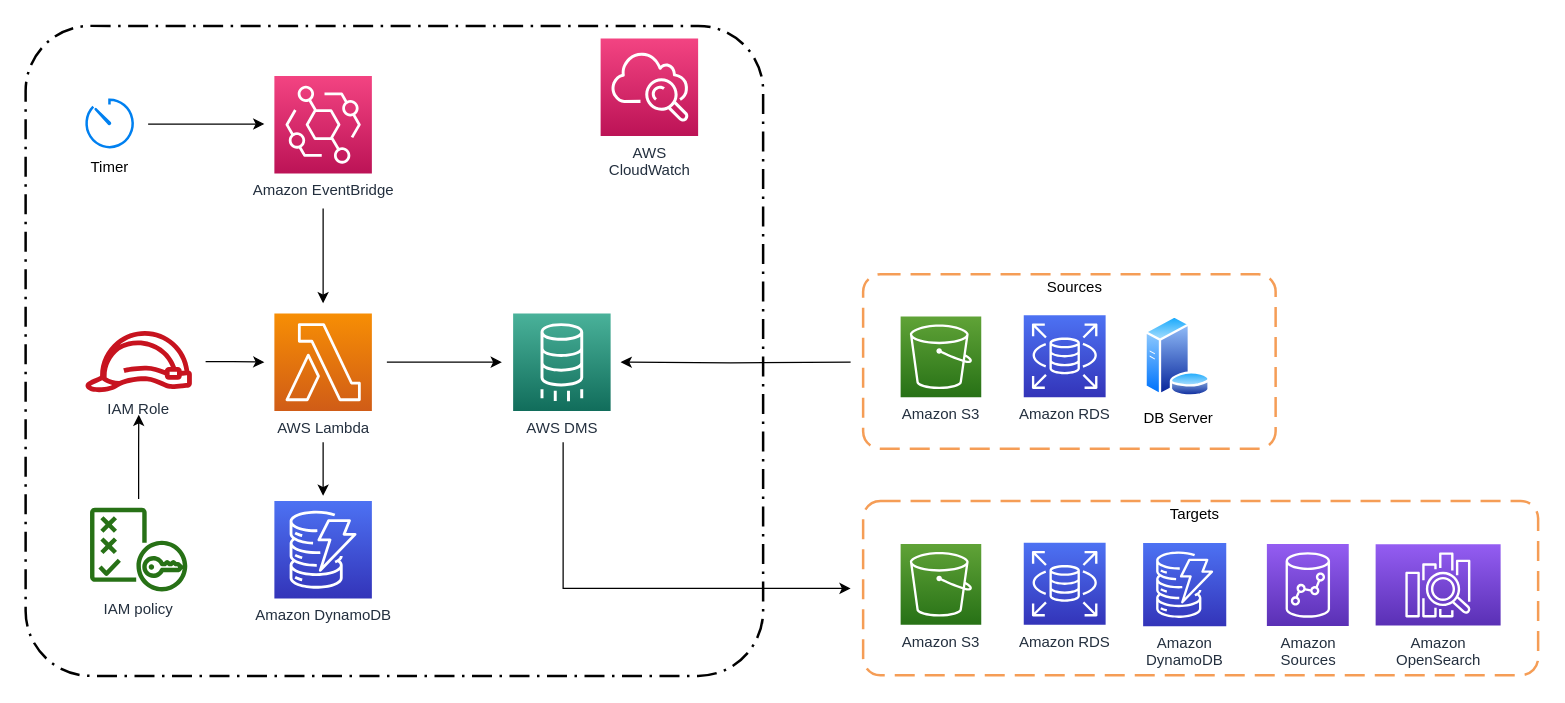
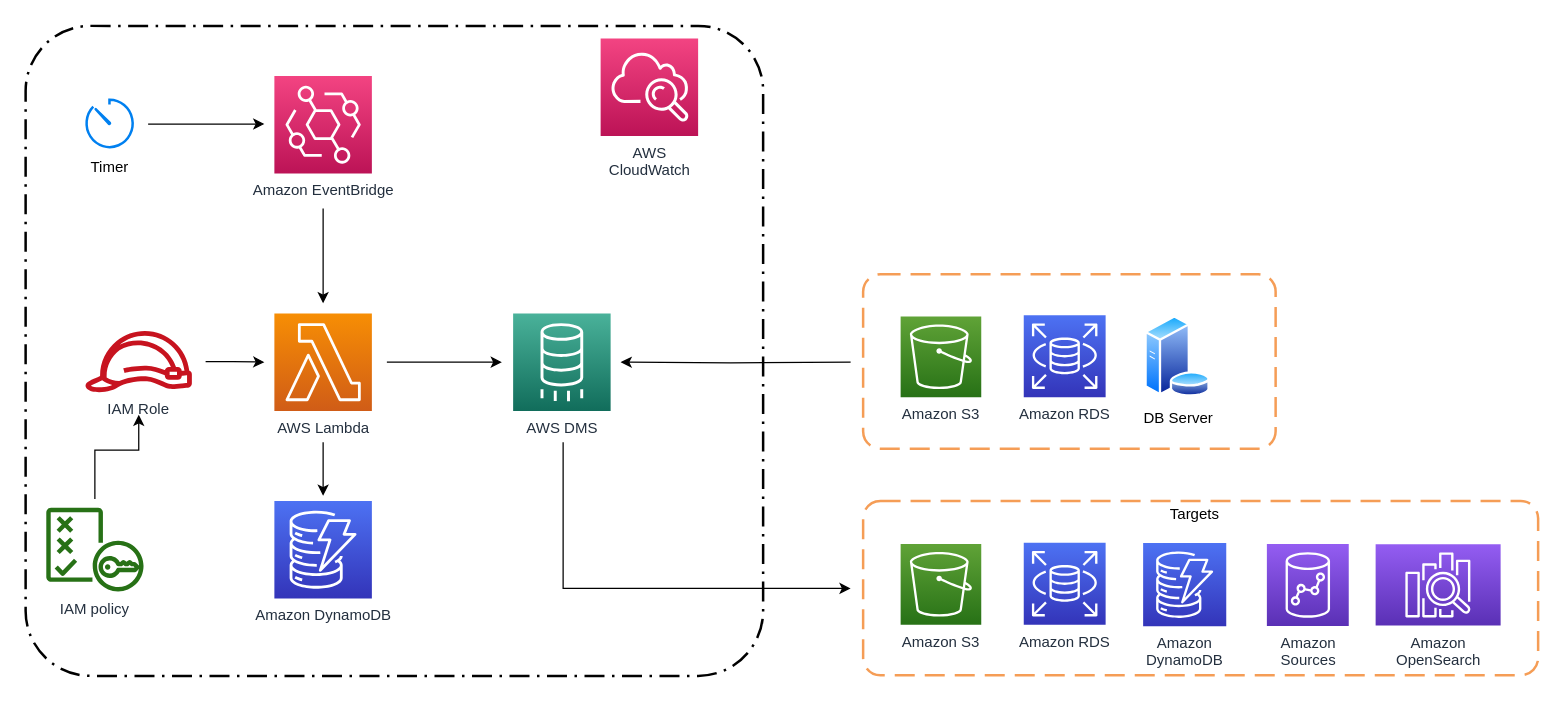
(1074, 287) -> none
(139, 549) -> (95, 549)
